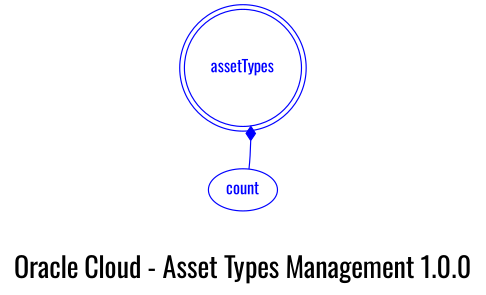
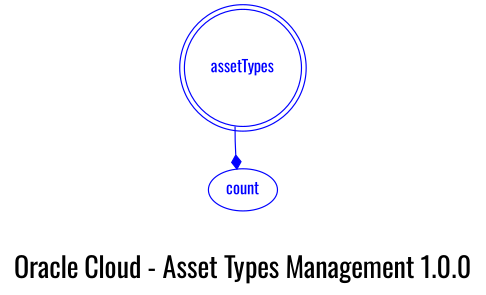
(250, 155) -> (235, 141)
